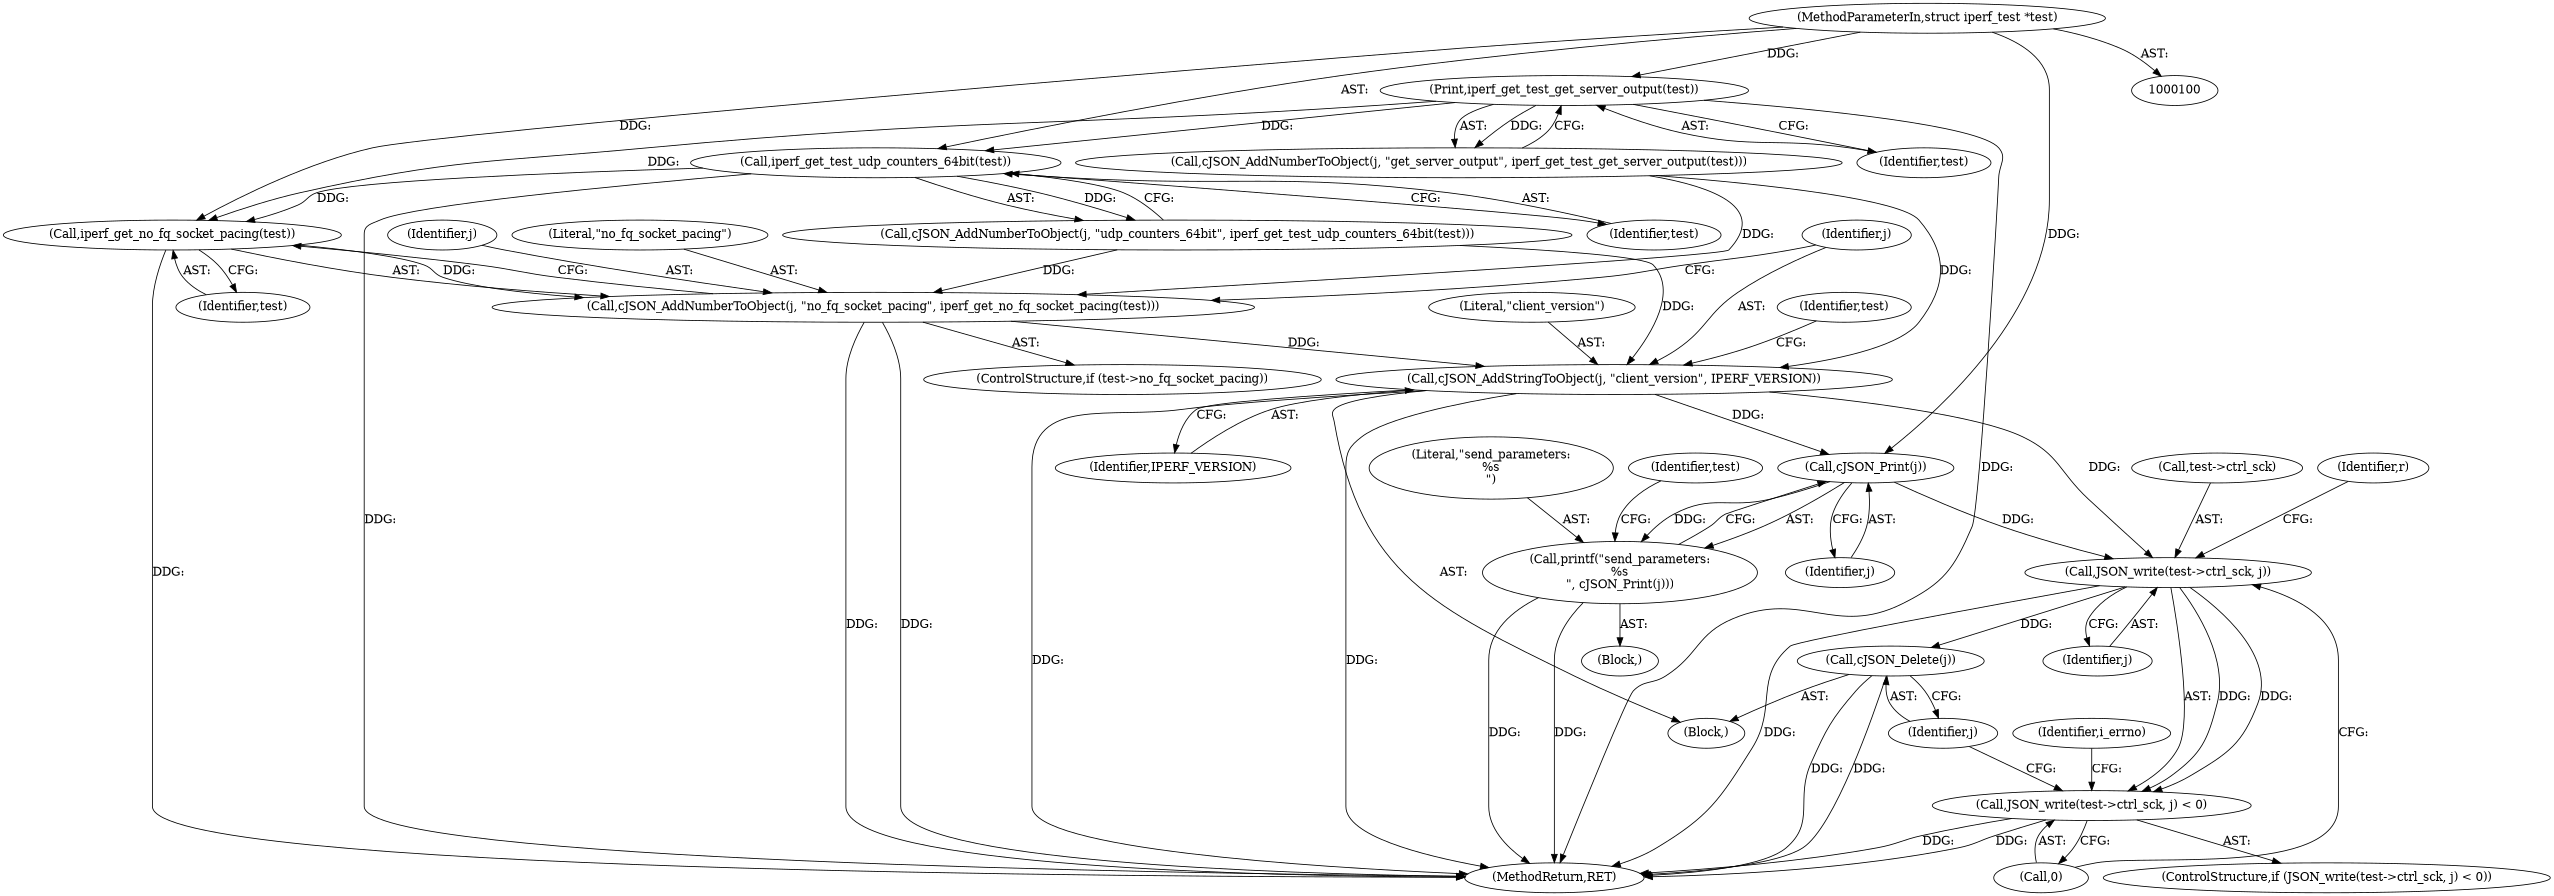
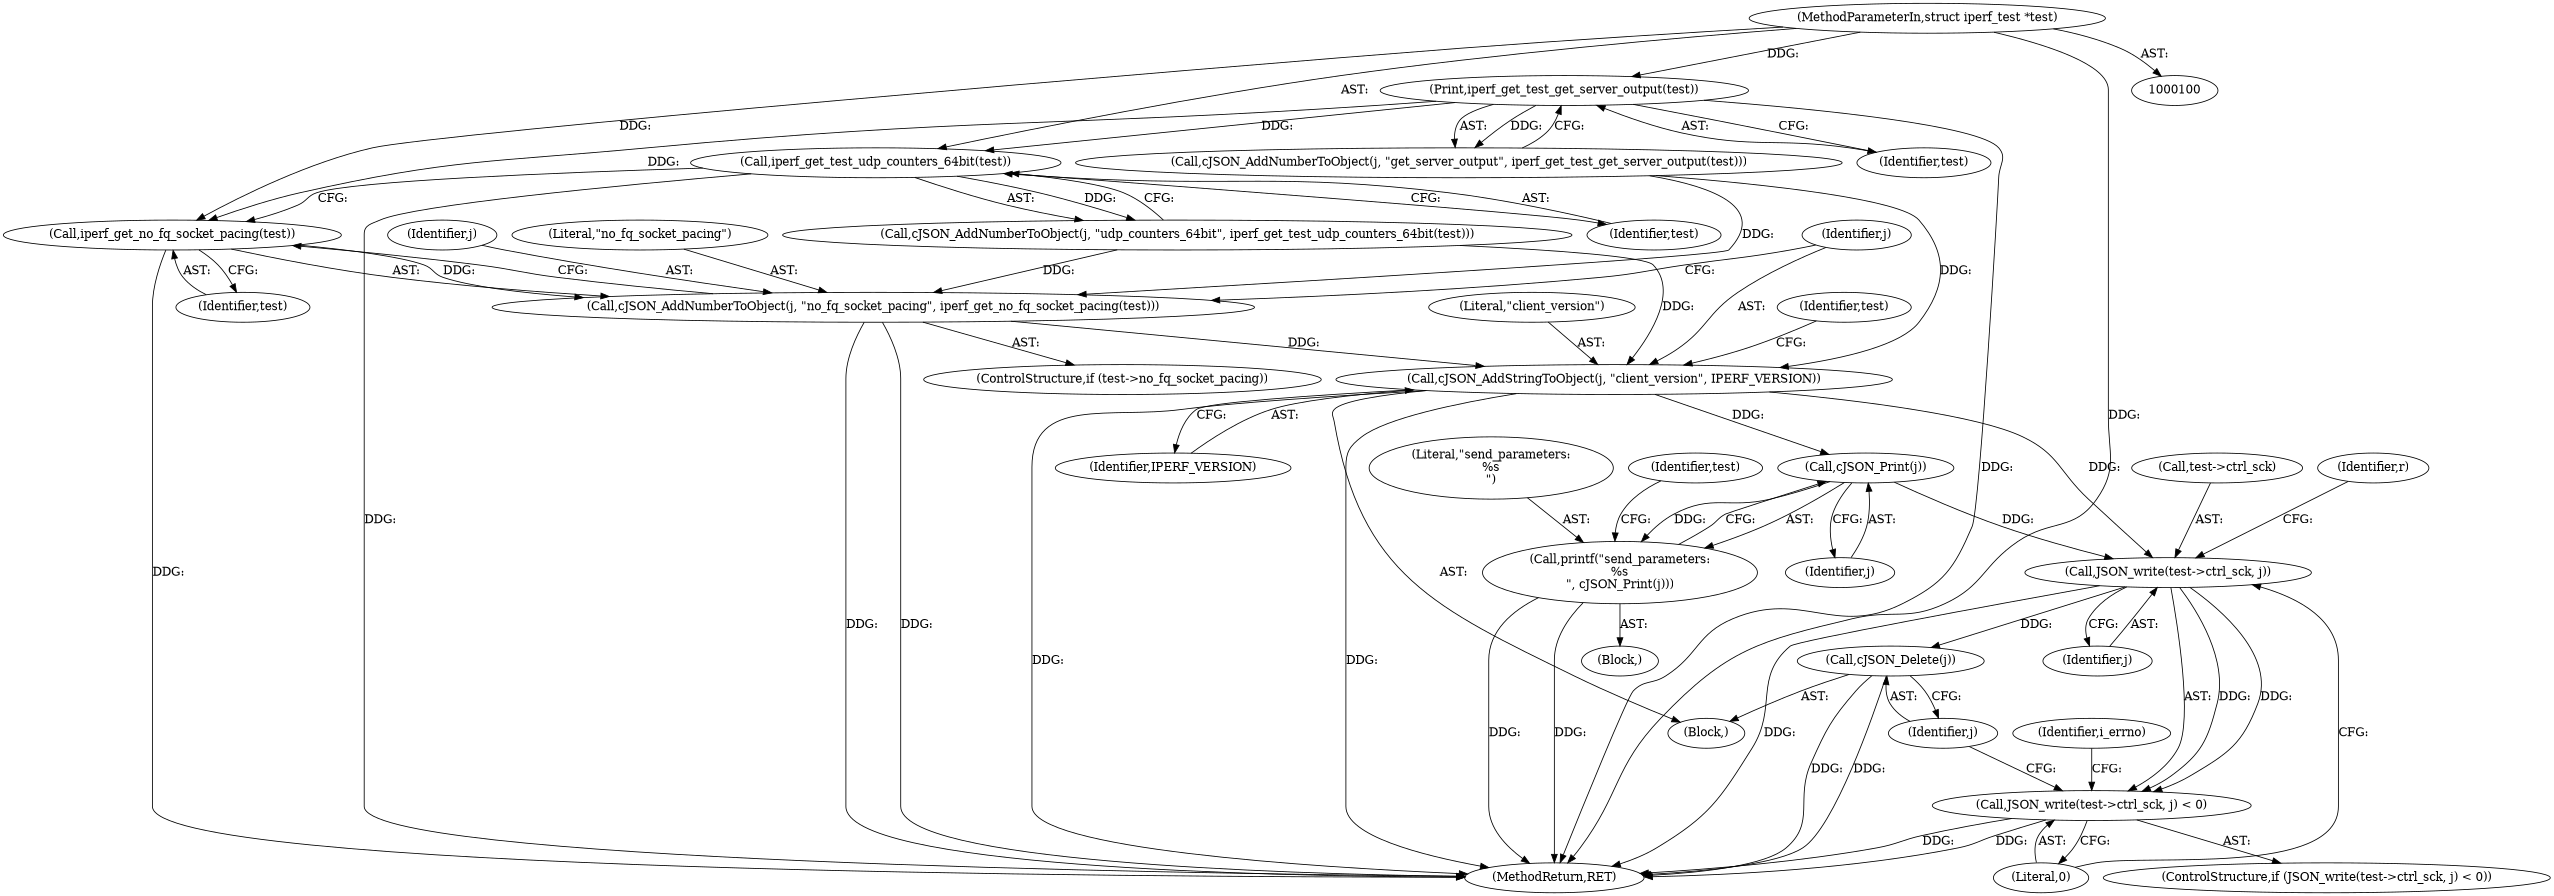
(335, 199) -> (335, 199)
(2041, 252) -> (2045, 529)
(2041, 878) -> (2041, 878)
